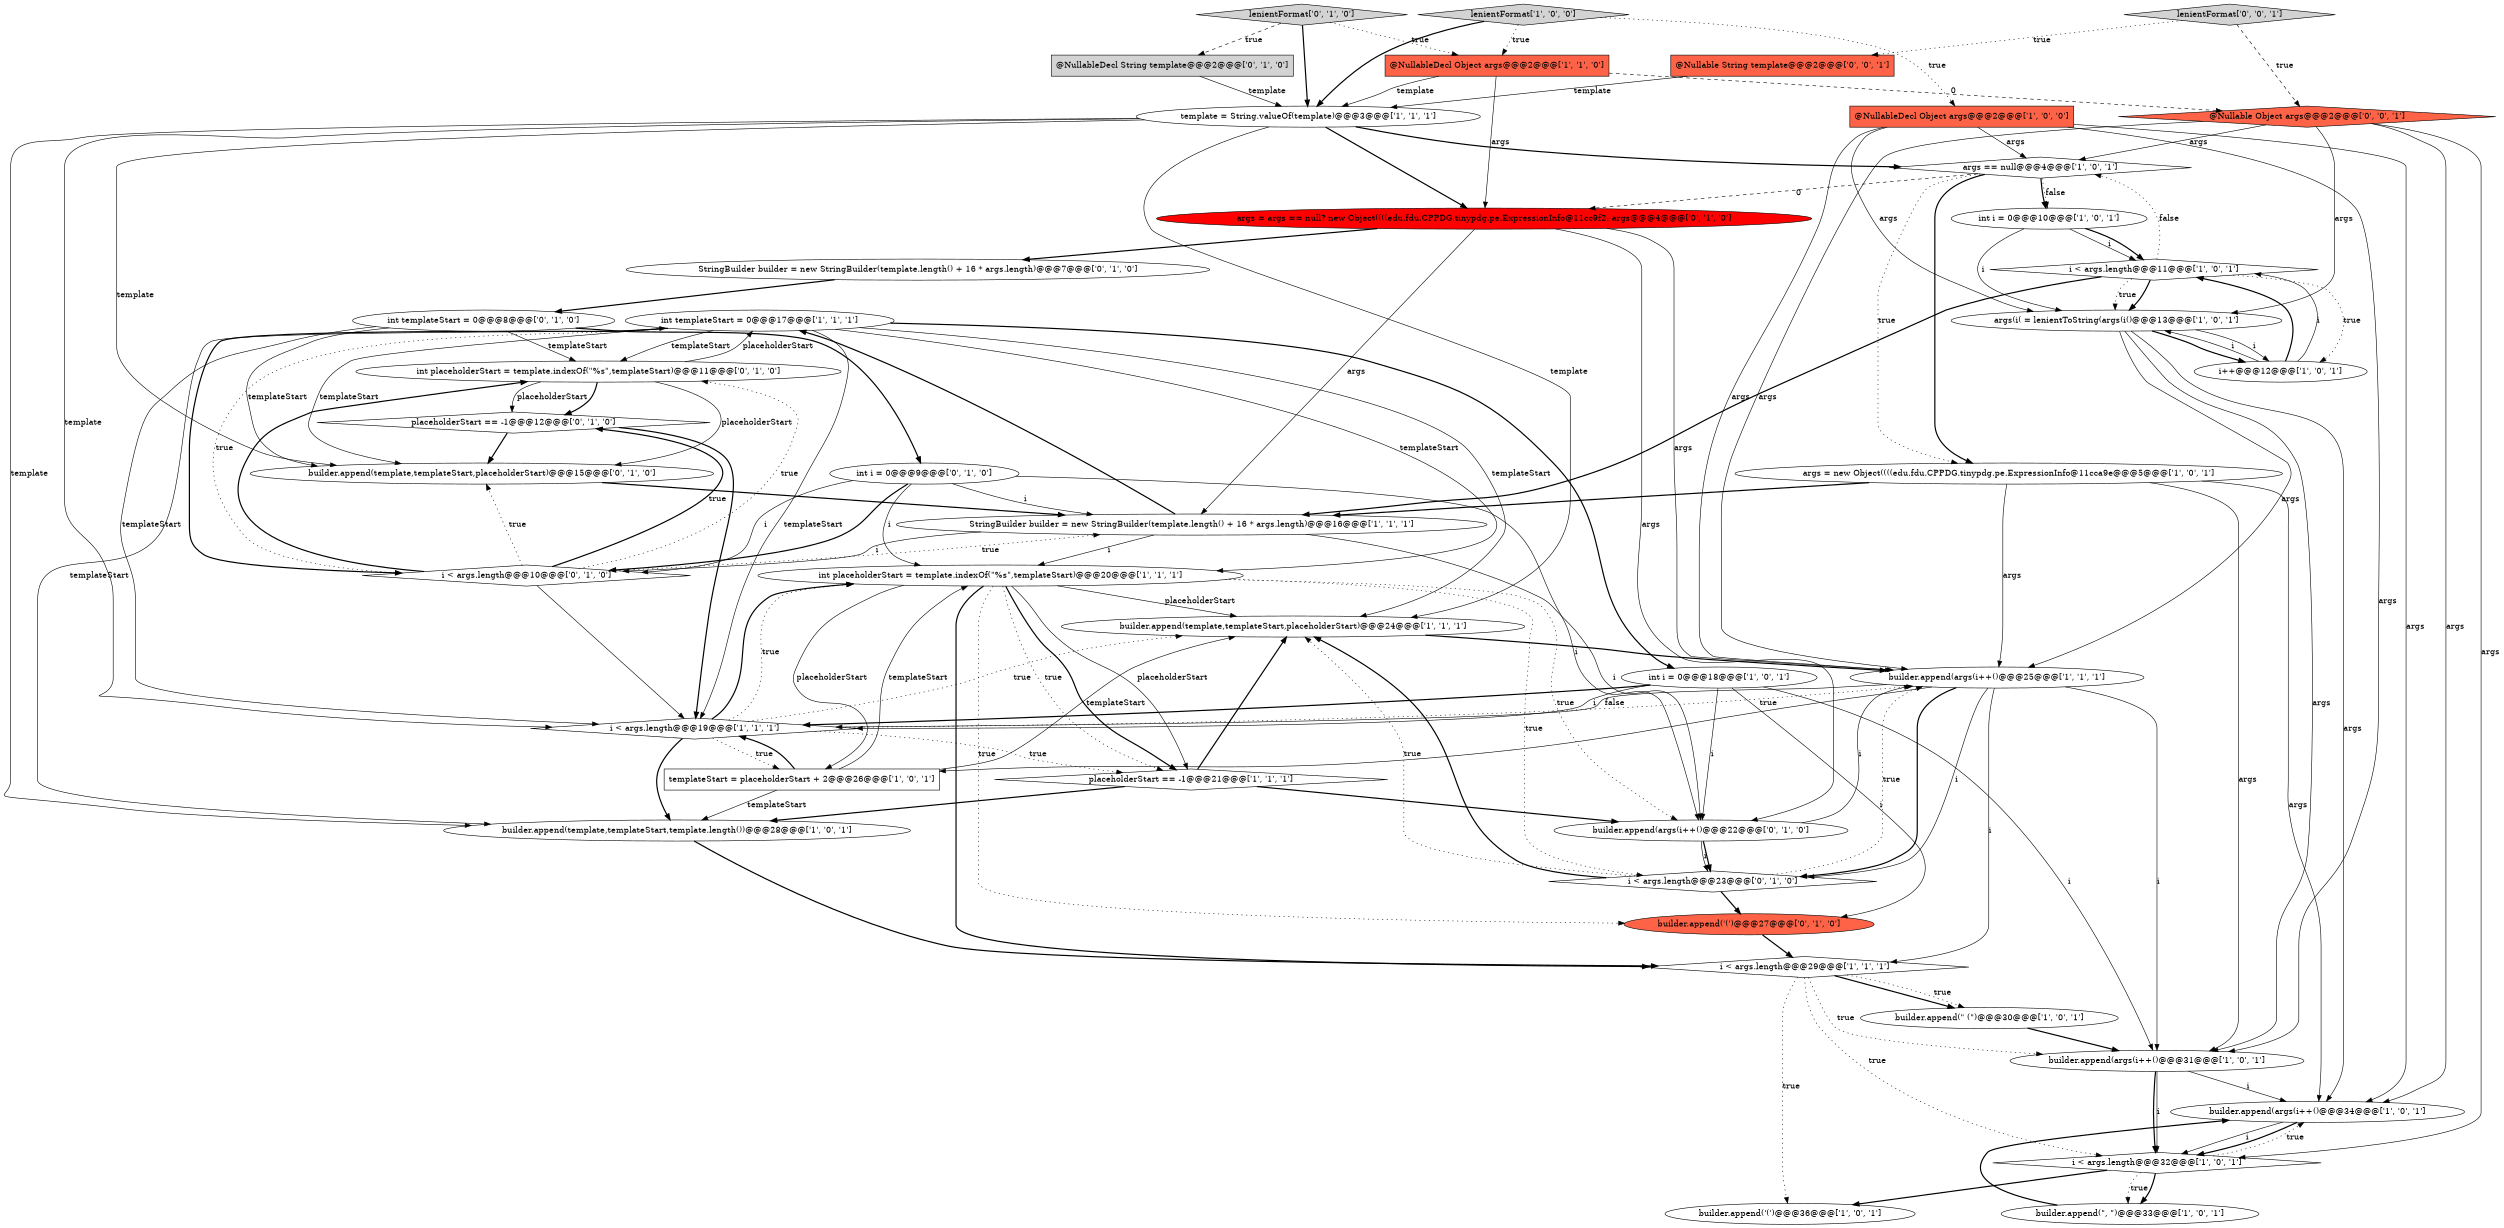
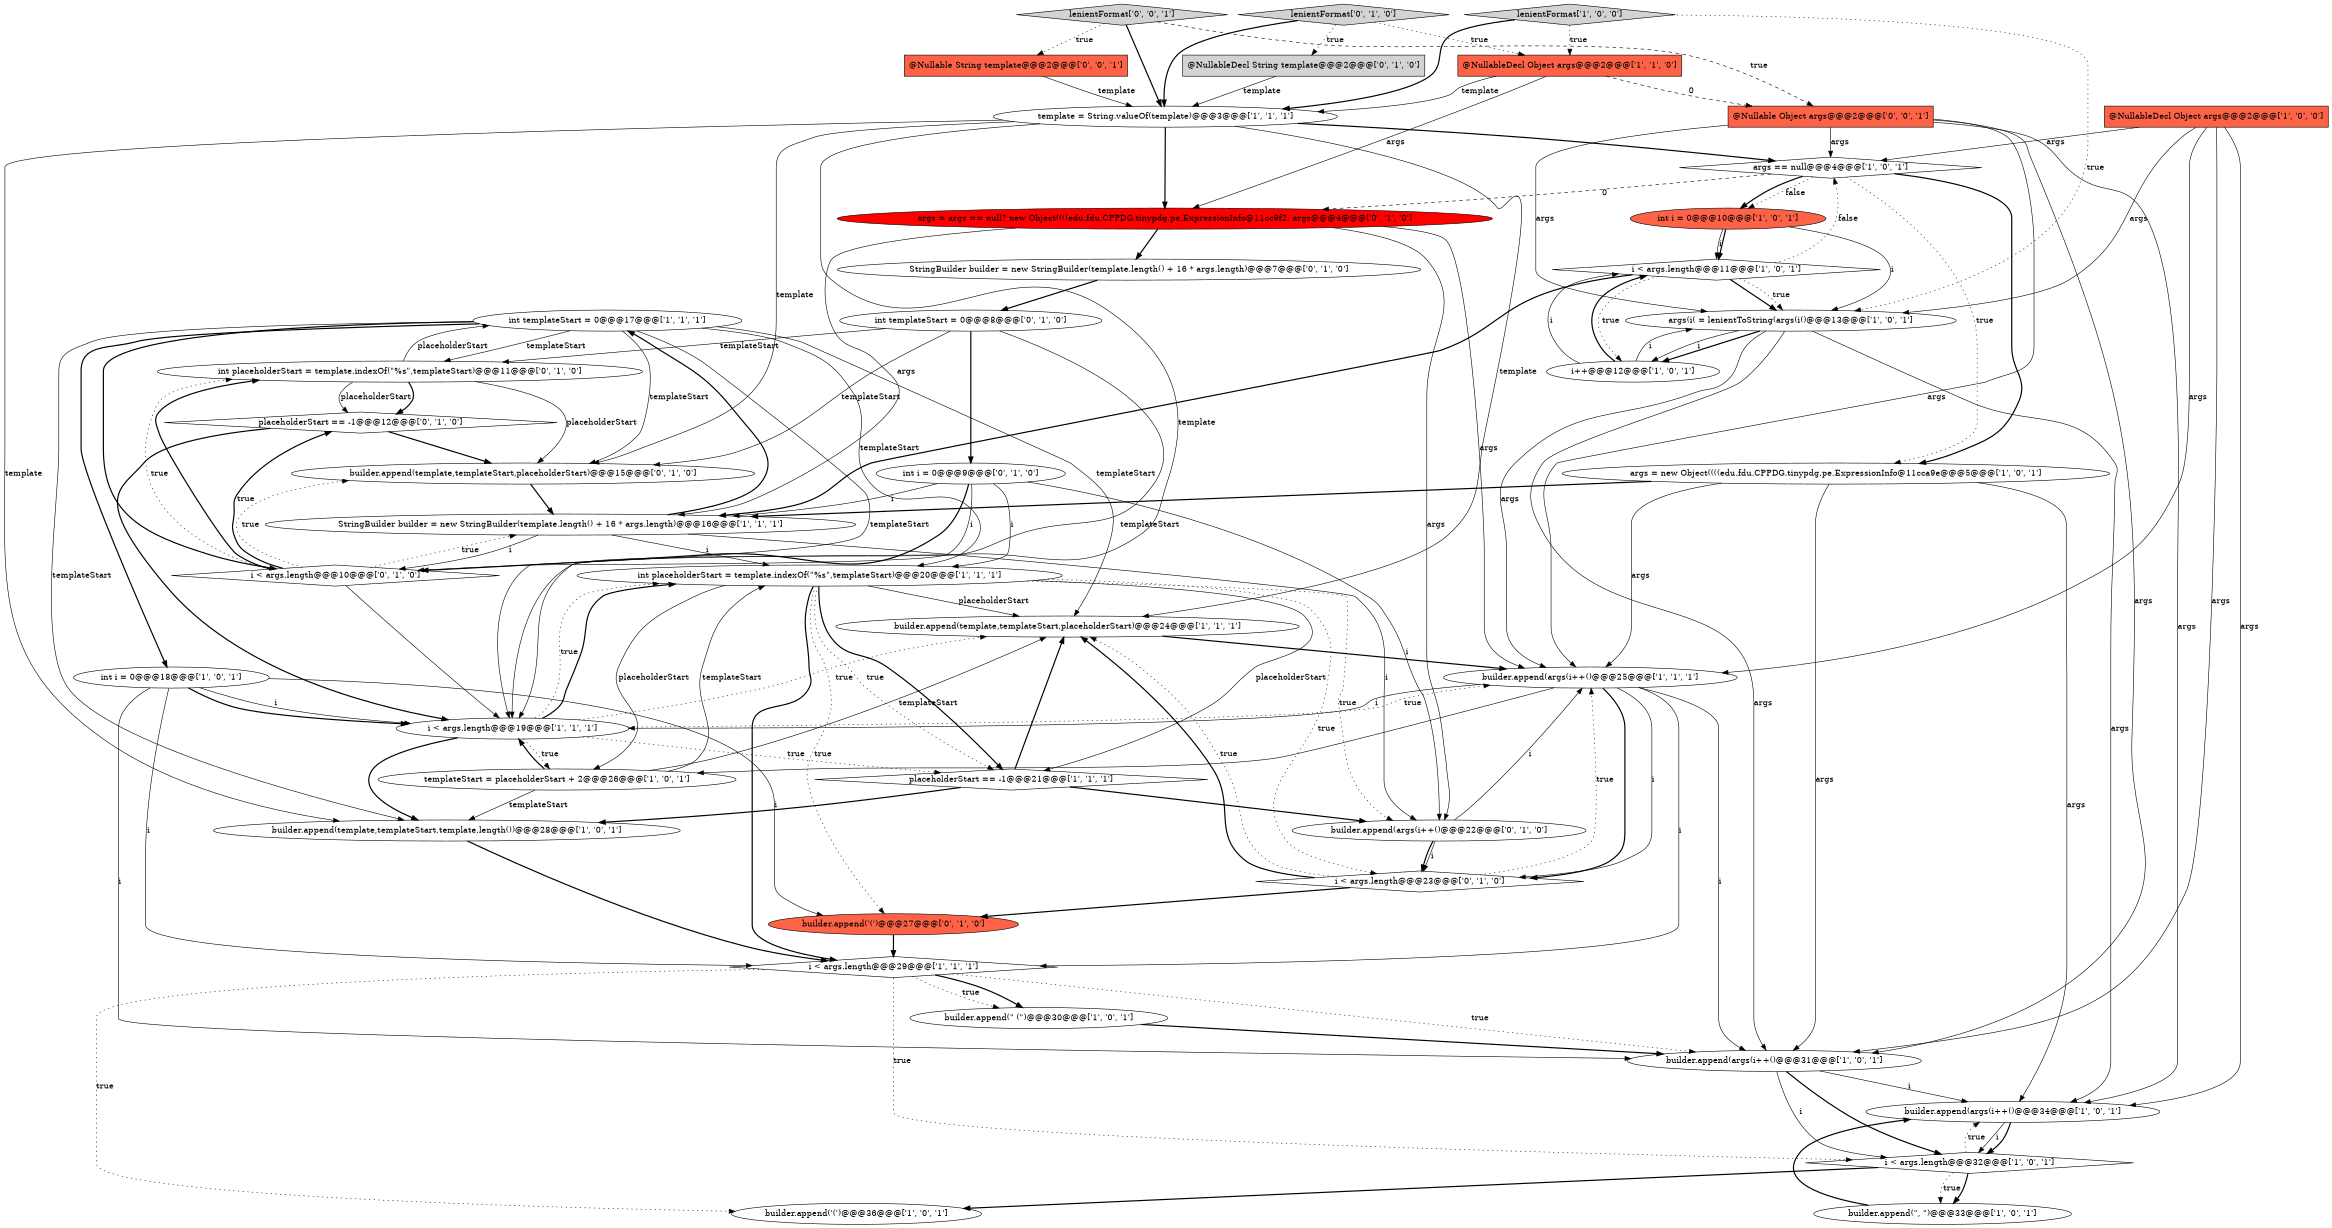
(1786, 31) -> (2073, 50)
(1243, 38) -> (1326, 38)
none -> (1142, 63)
(2307, 117) -> (1831, 117)
(2049, 219) -> (1728, 219)
(289, 367) -> none
(2481, 700) -> (2134, 623)
(1615, 703) -> (1377, 703)
(695, 729) -> (512, 729)
(1710, 751) -> (325, 953)
(802, 780) -> (557, 780)
